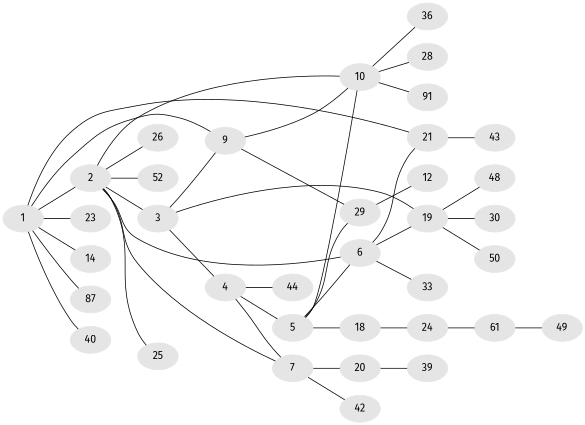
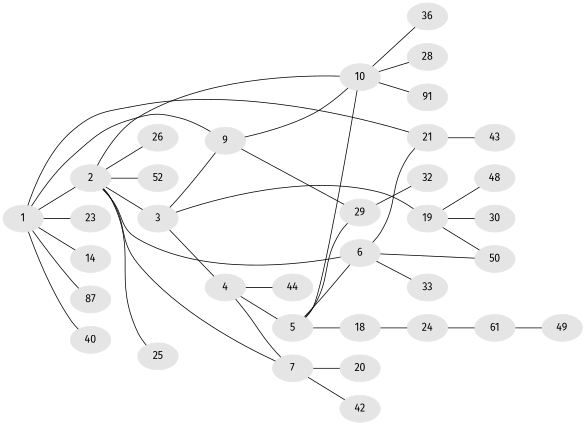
(427, 178) -> (427, 178)
(394, 236) -> (428, 256)
(427, 368) -> none
